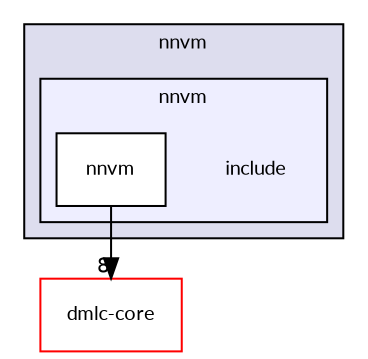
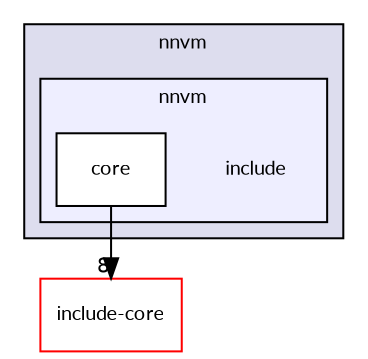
(111, 170) -> (111, 170)
(111, 315) -> (111, 315)
